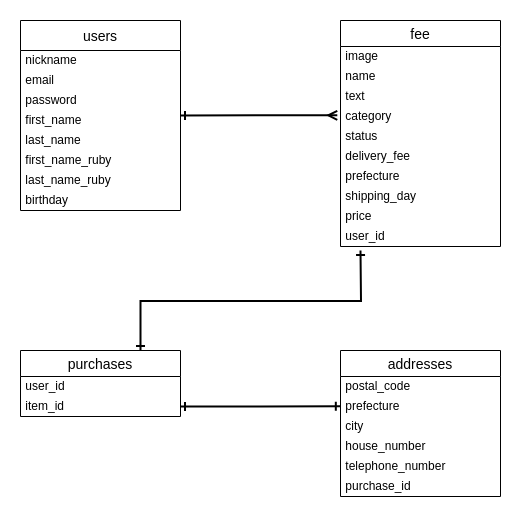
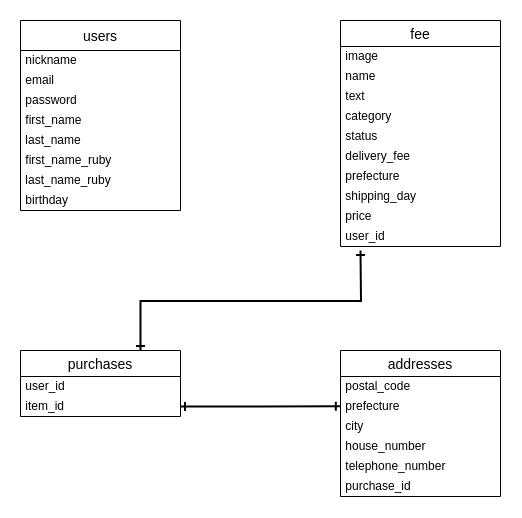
(259, 115) -> none
